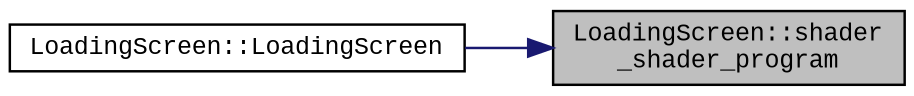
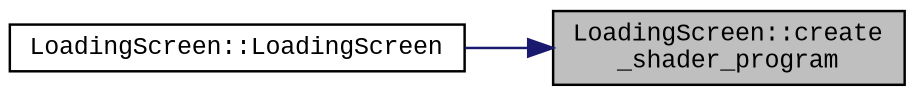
(729, 48) -> (729, 48)
